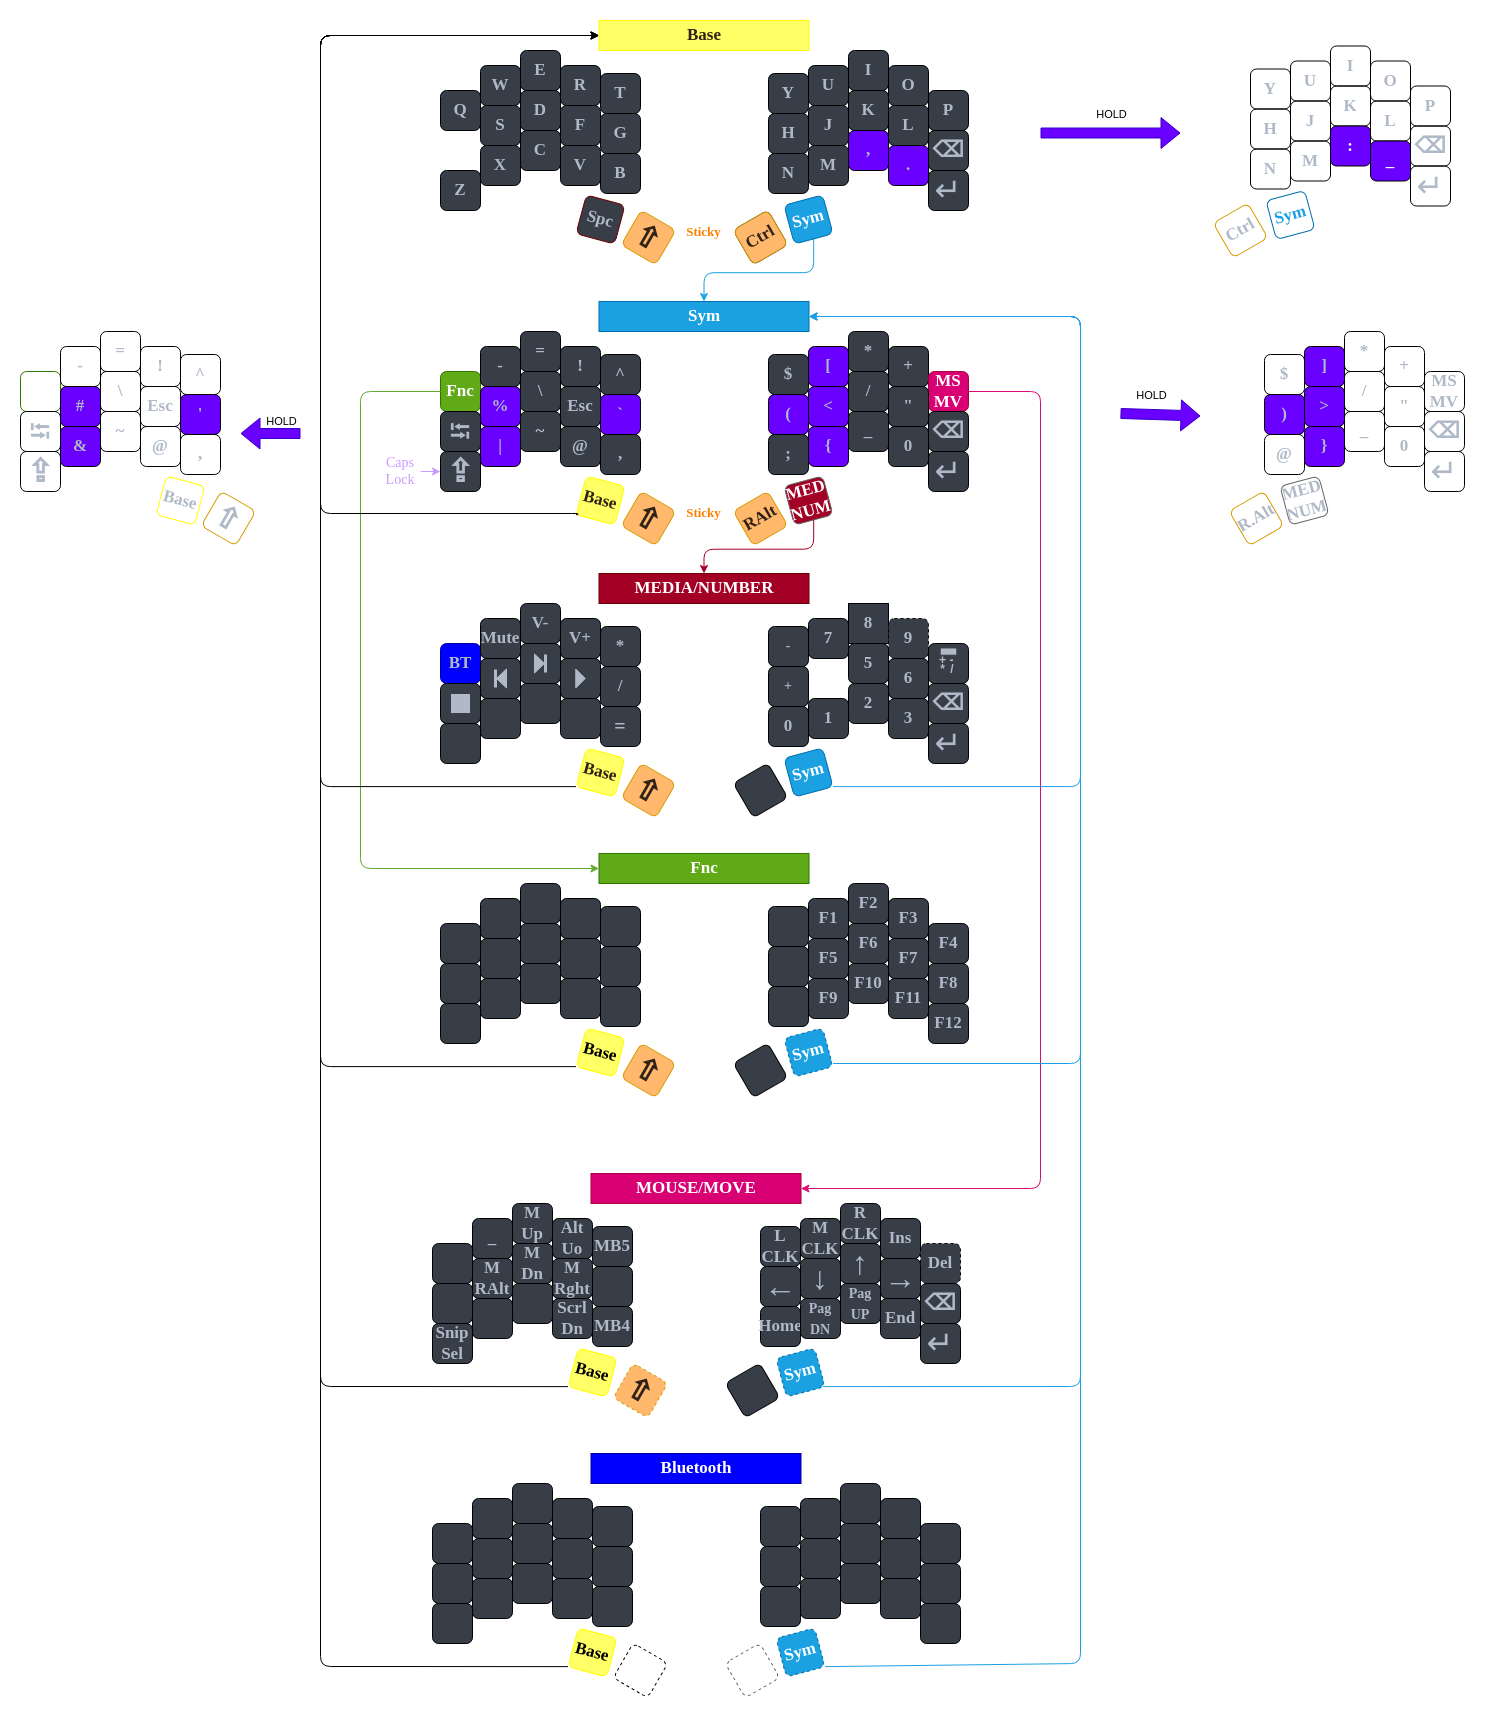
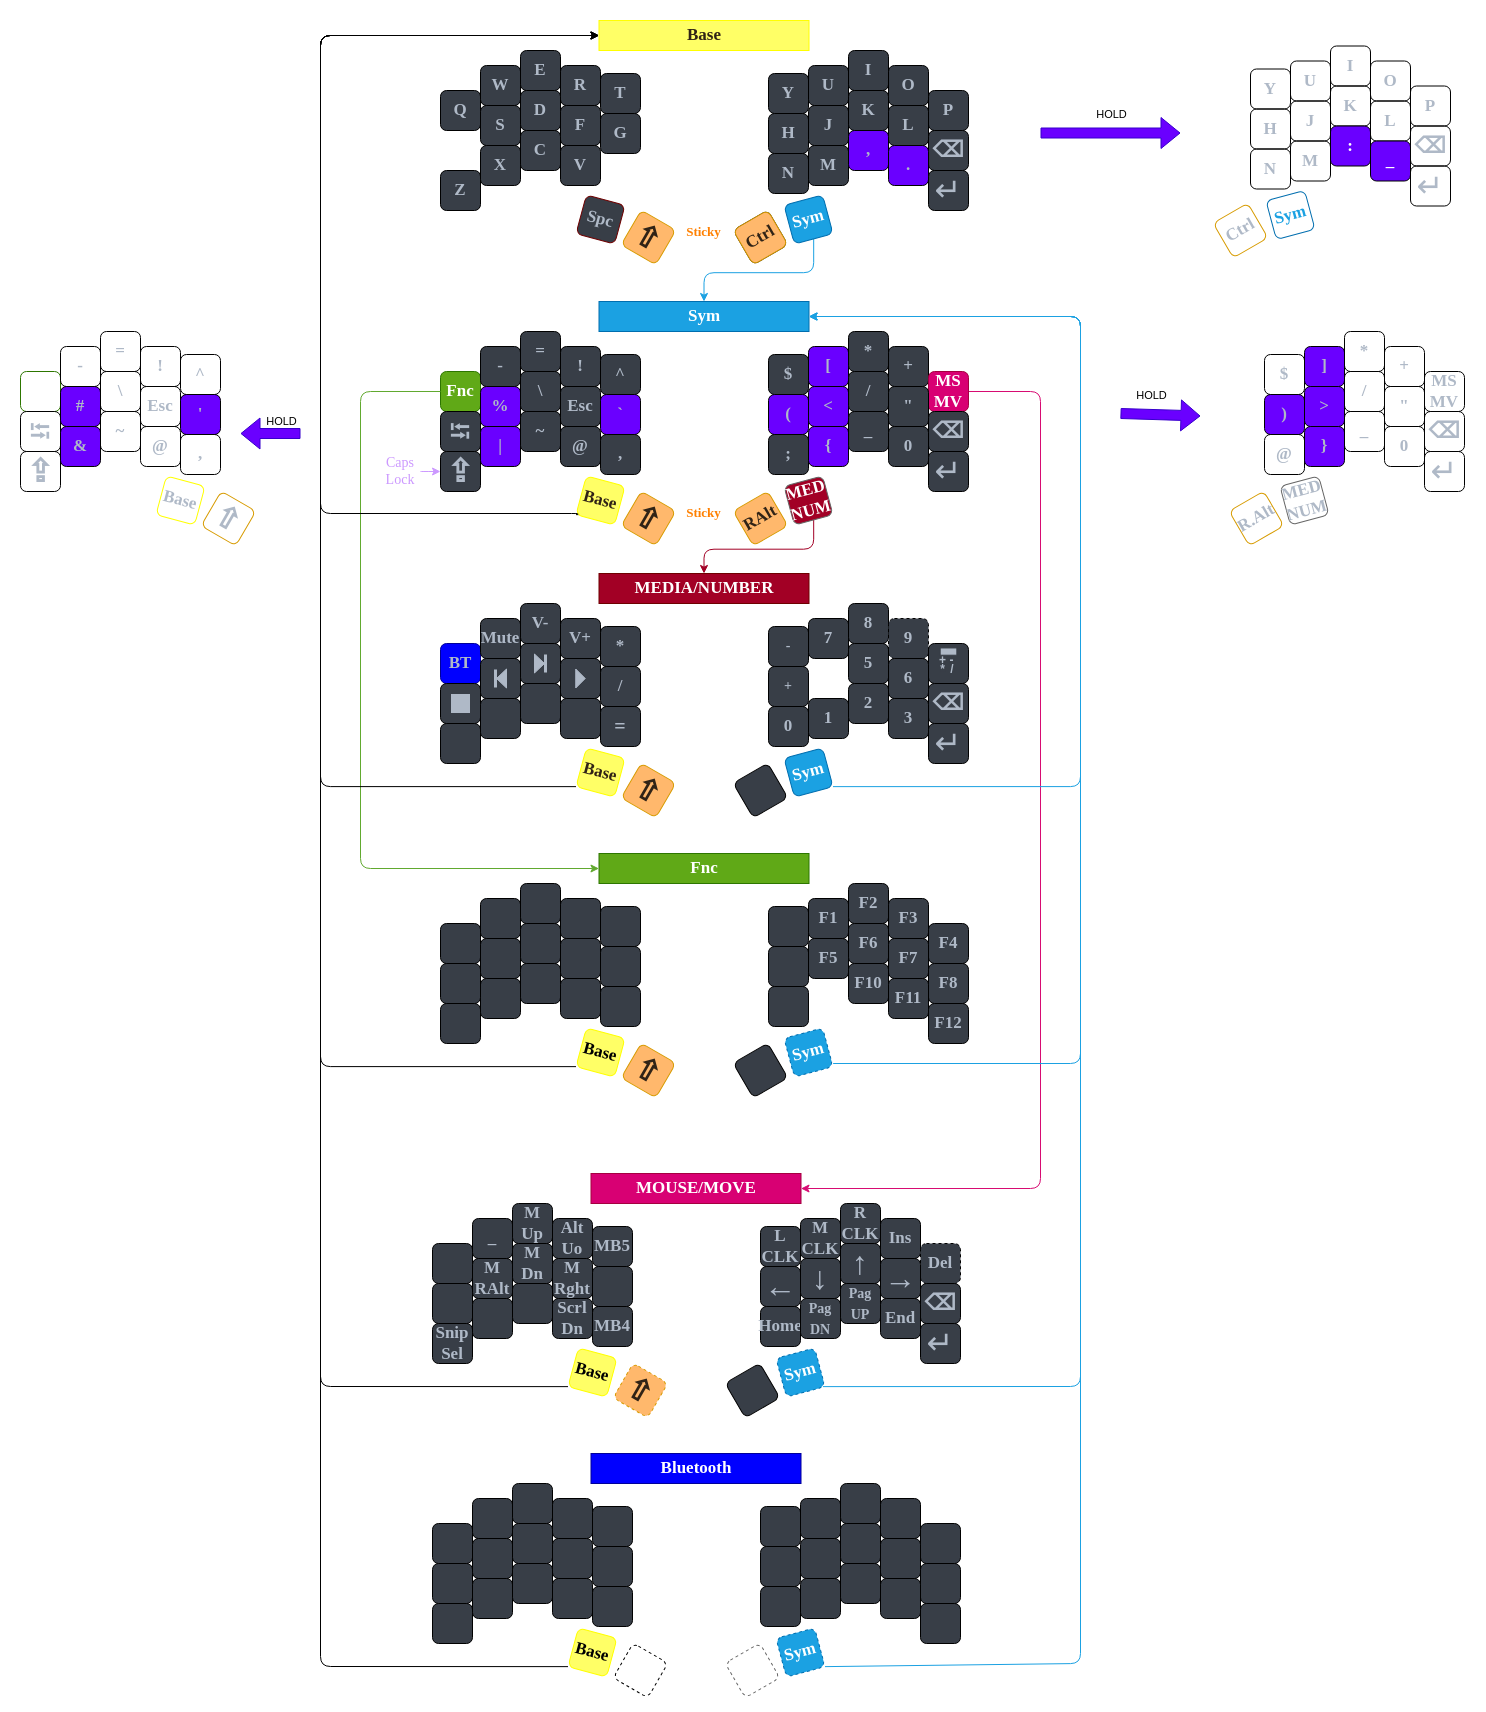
(621, 174) -> none
(869, 624) -> (869, 624)
(829, 999) -> none
